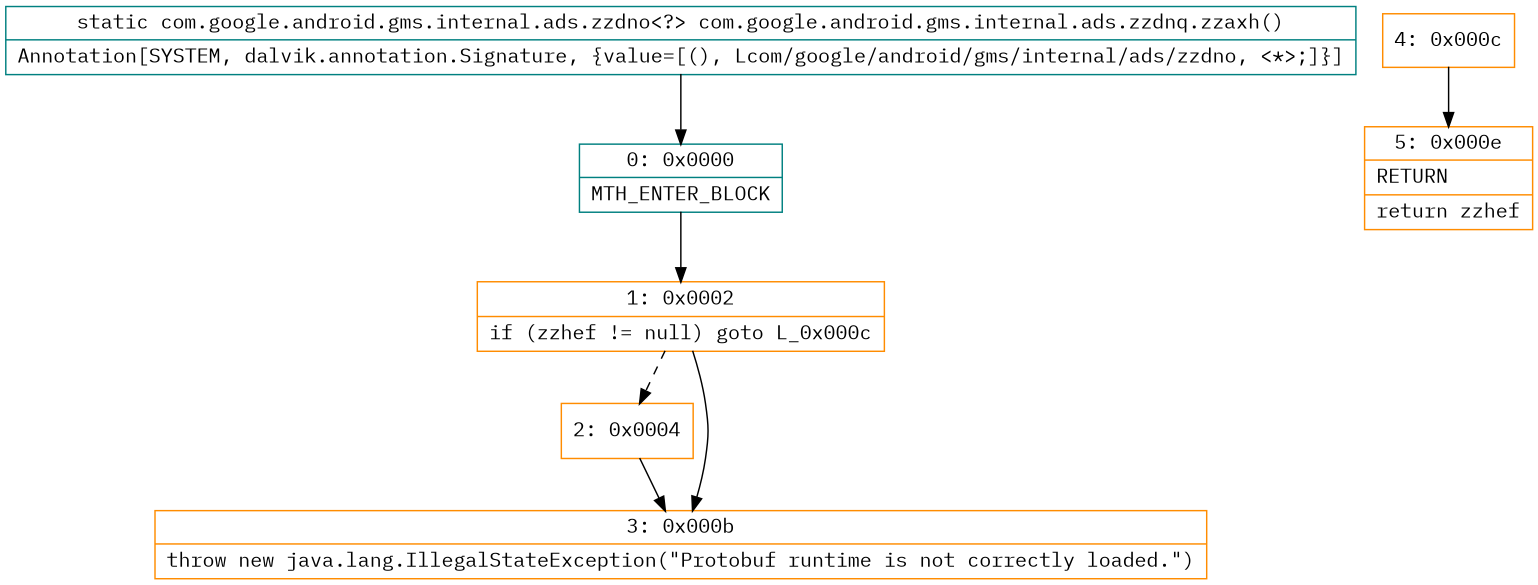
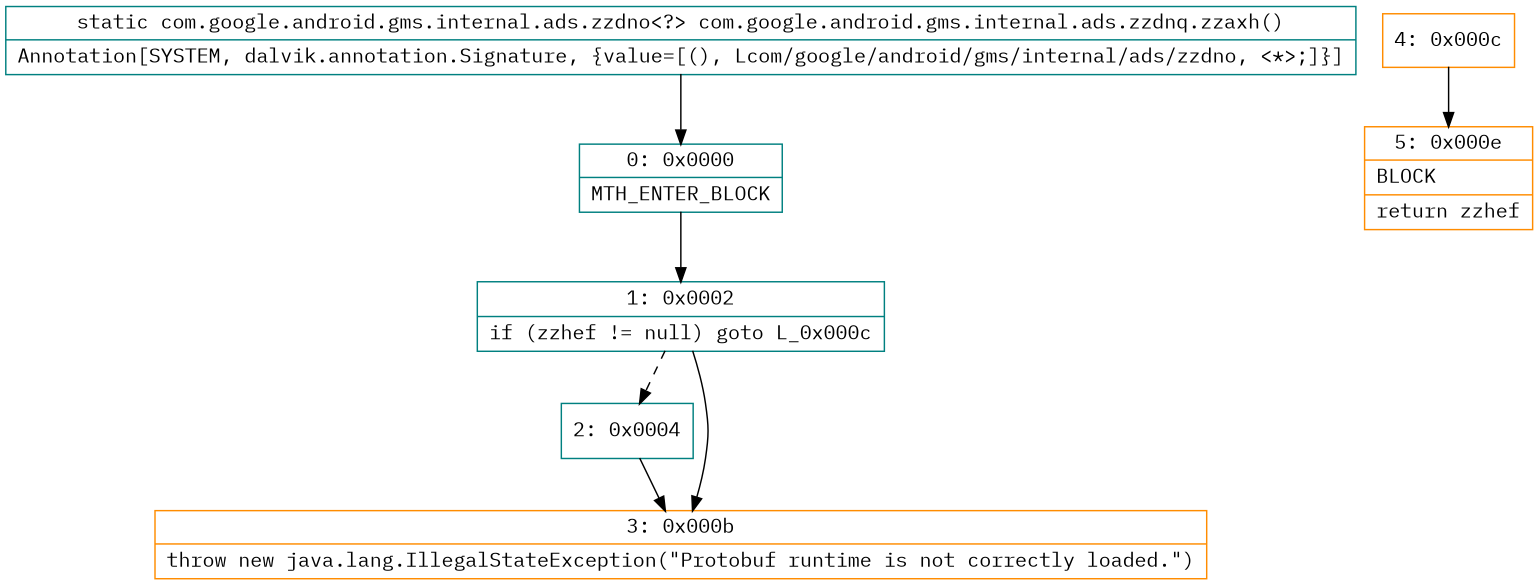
(1412, 177) -> (1407, 177)
(681, 317) -> (681, 317)
(627, 431) -> (627, 431)
